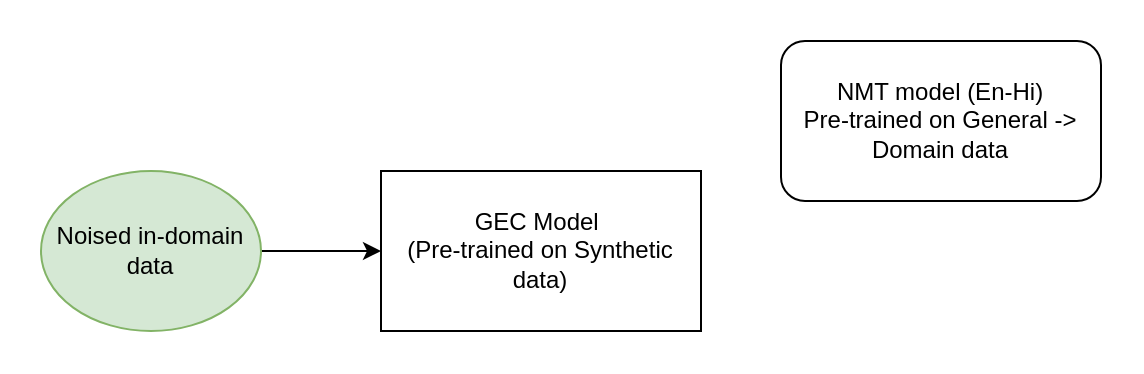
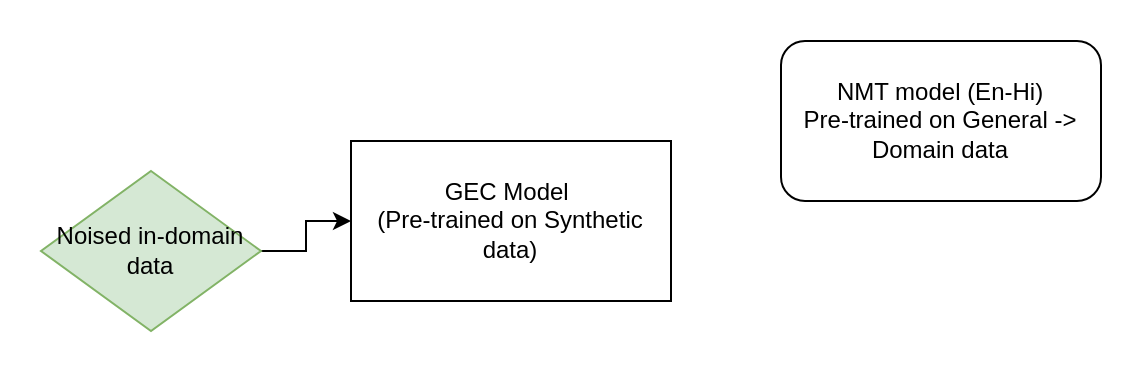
(151, 251) -> (151, 251)
(541, 251) -> (511, 221)
